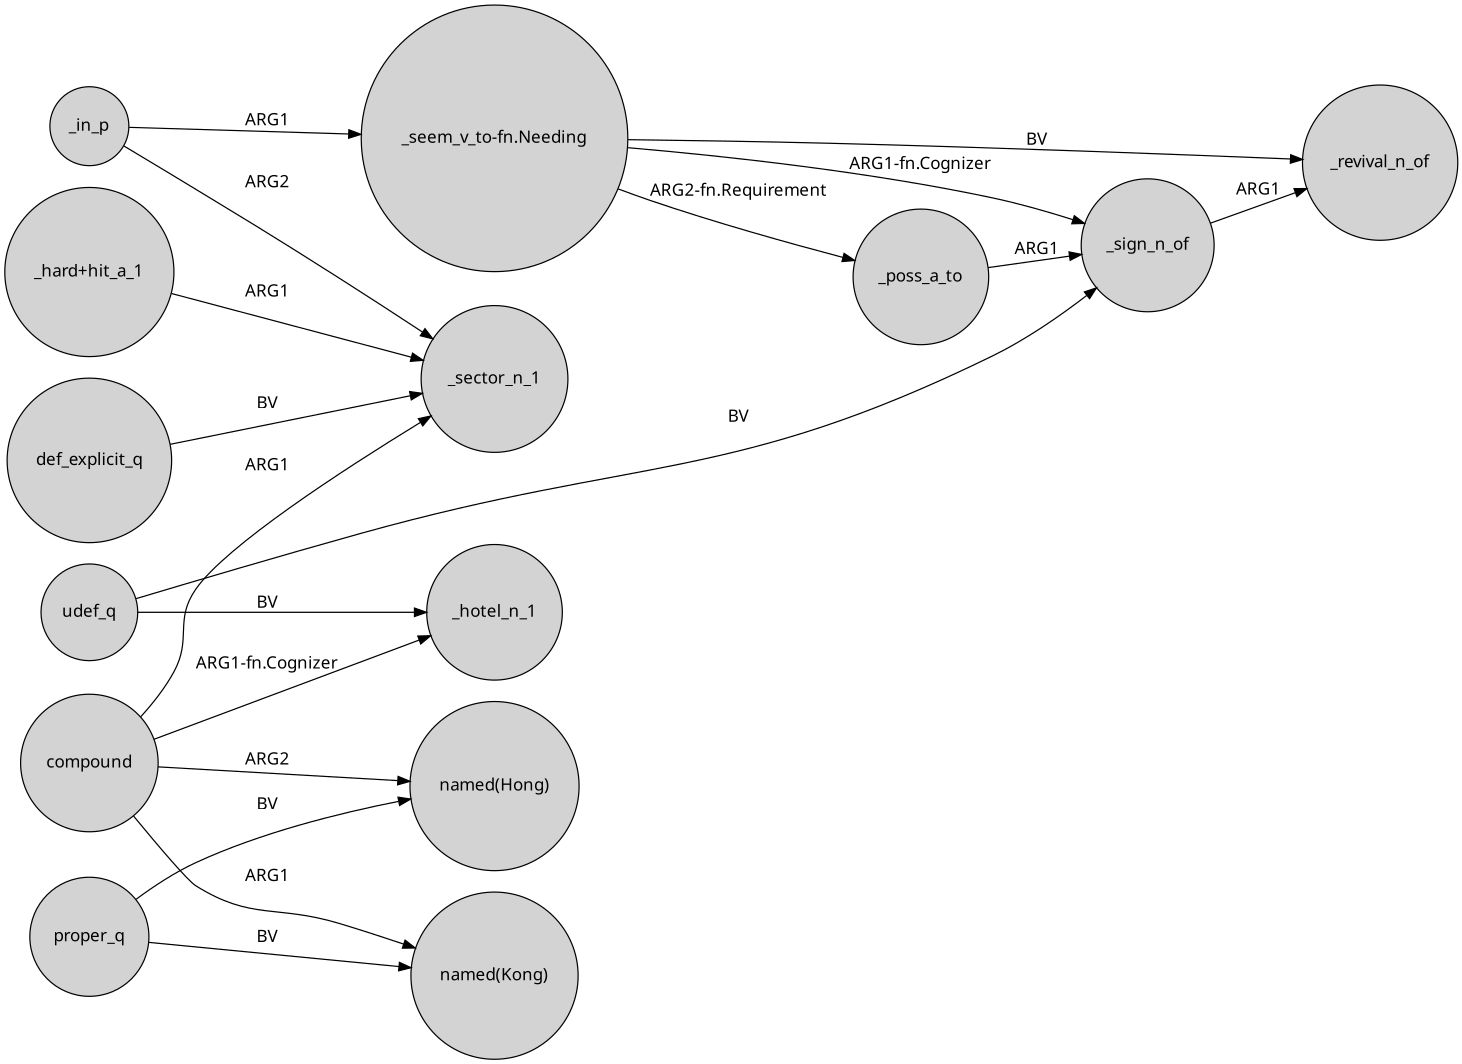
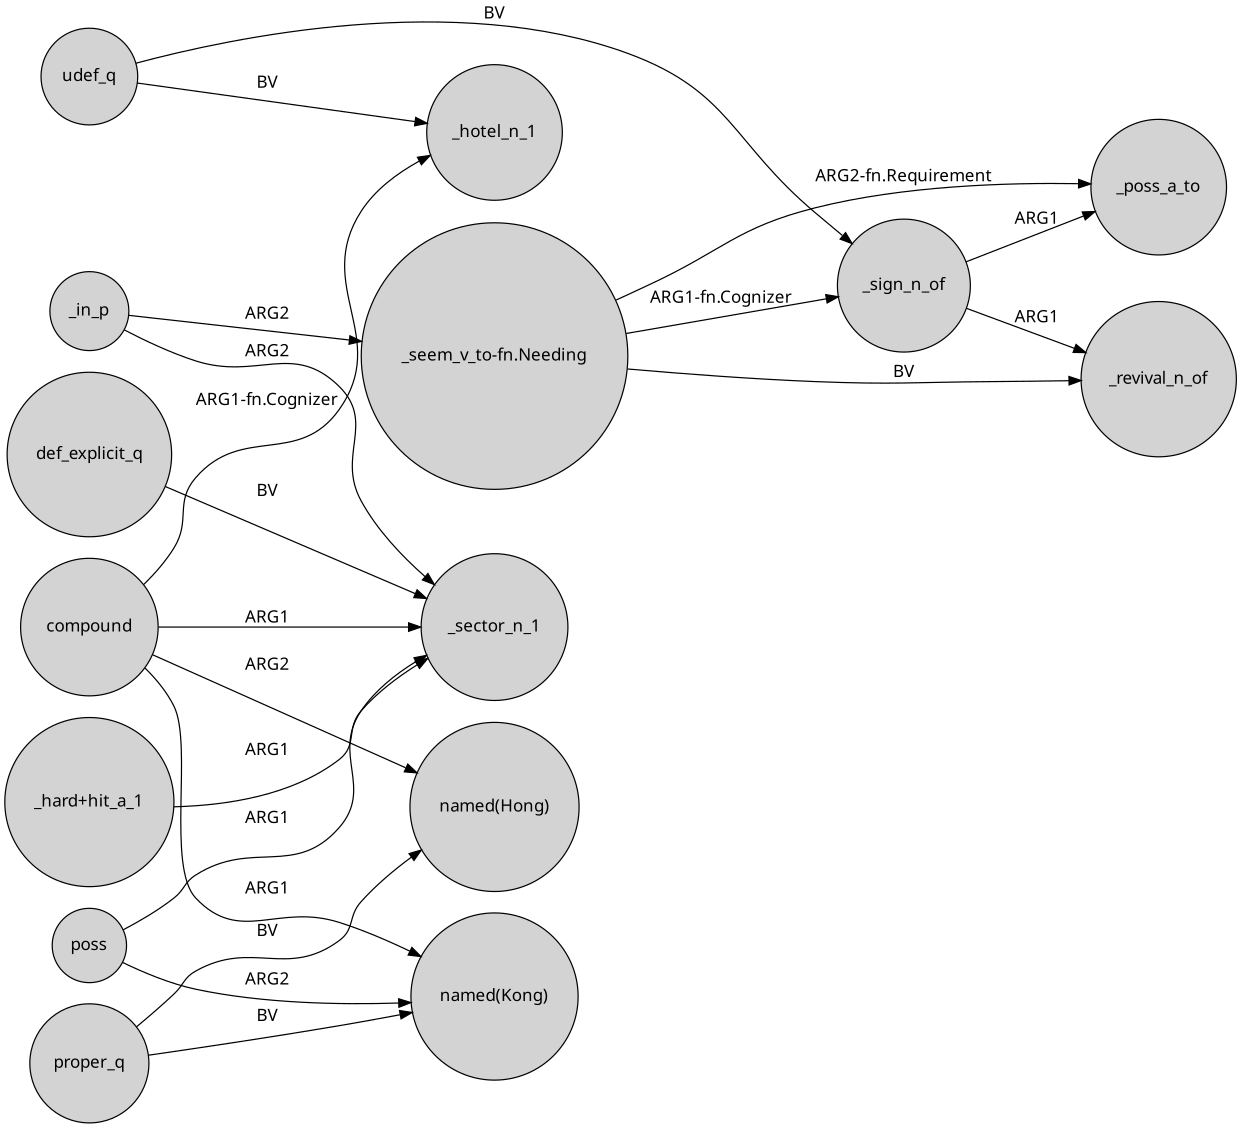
(267, 121) -> (267, 314)
(1029, 262) -> (1025, 239)
none -> (89, 945)
